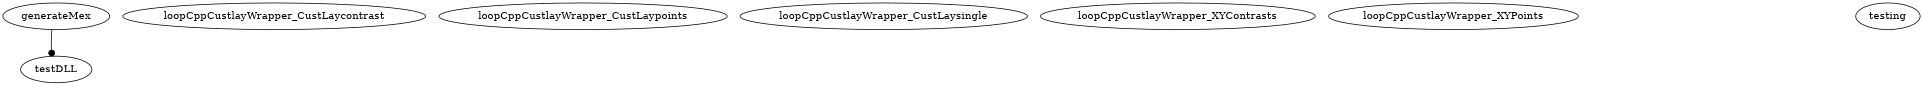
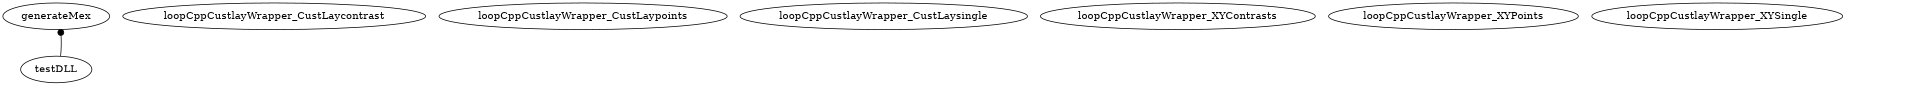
none -> (1717, 16)
(1888, 16) -> none
(51, 40) -> (61, 46)
